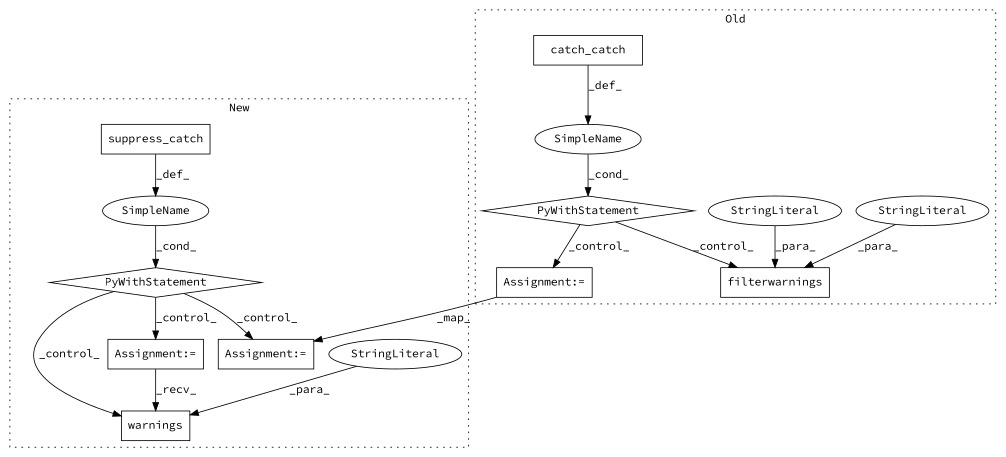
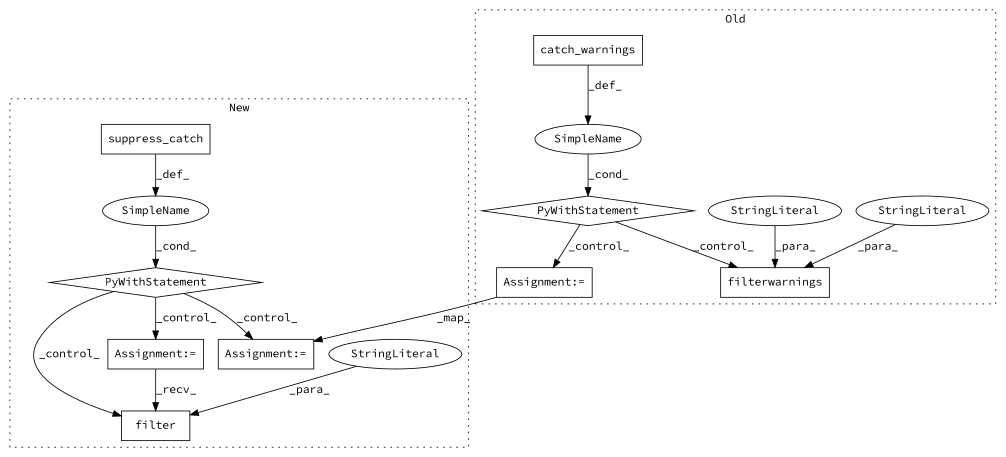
(588, 50) -> (588, 50)
(156, 426) -> (156, 426)
